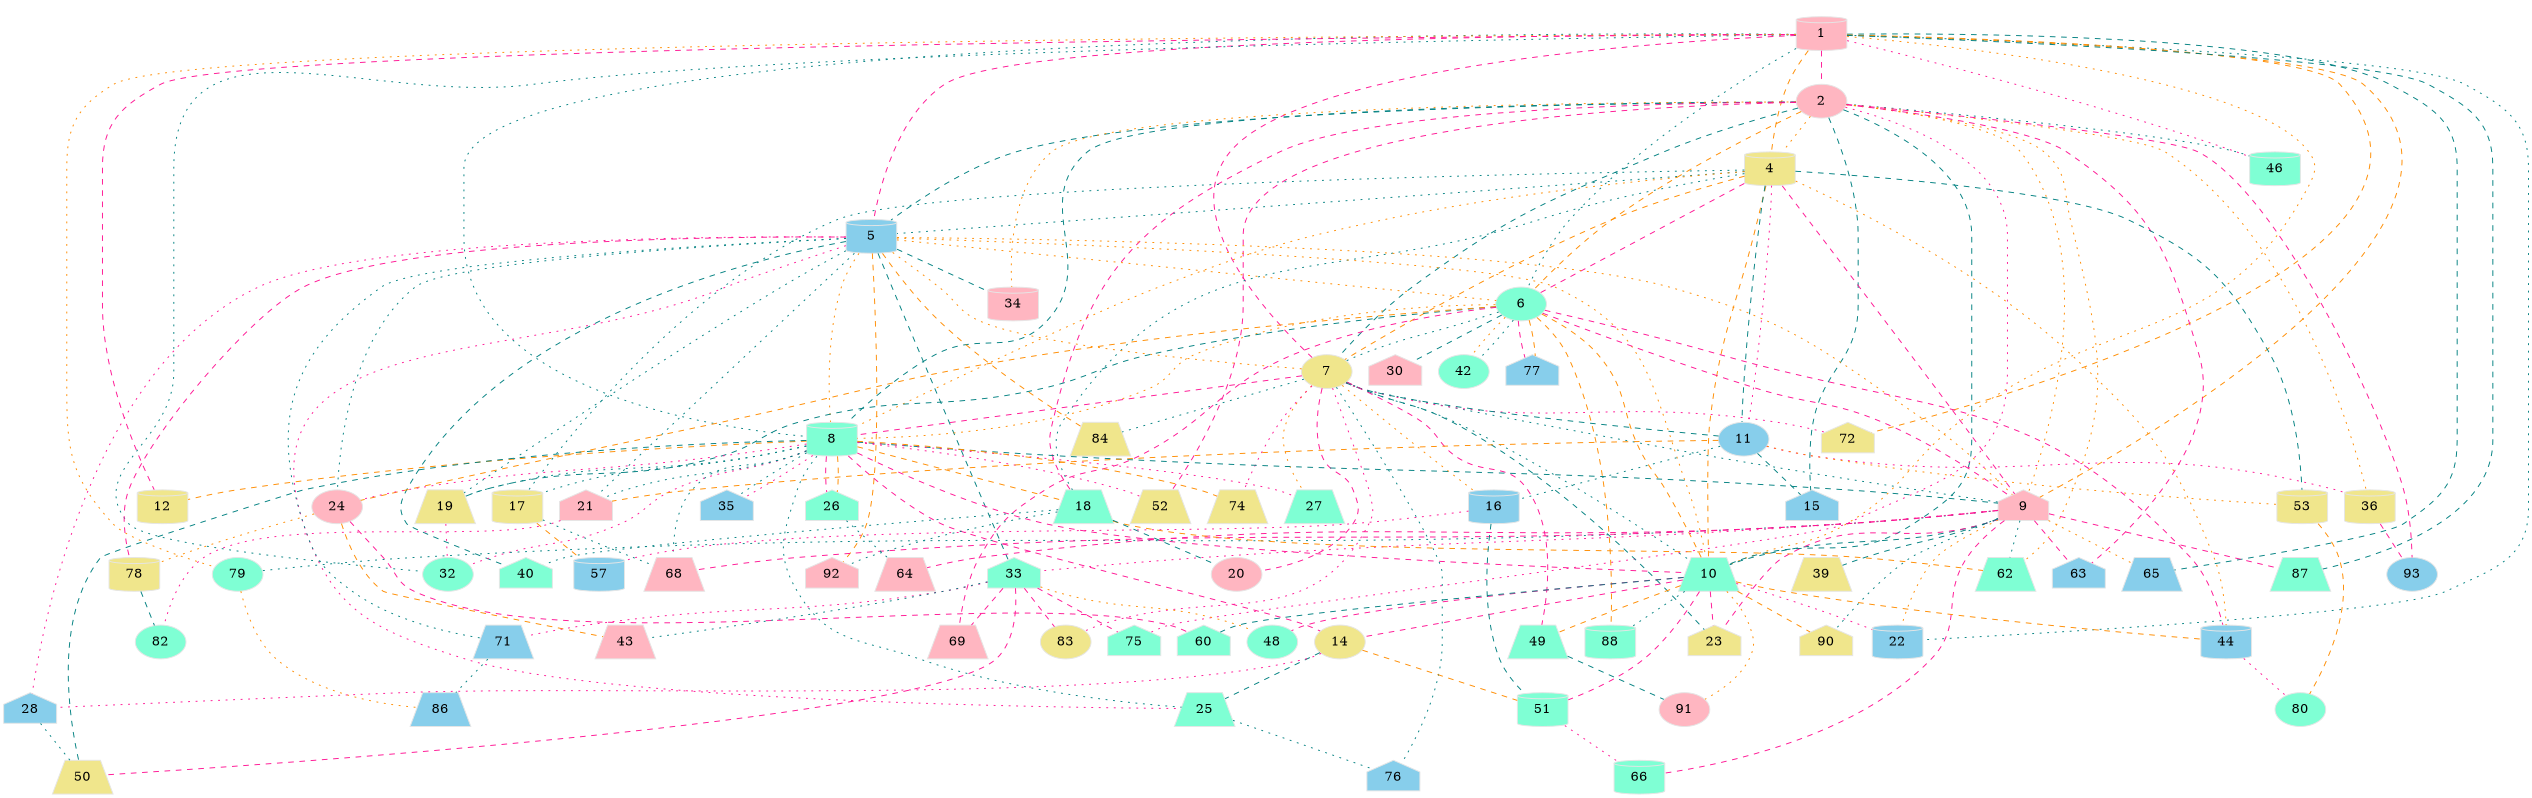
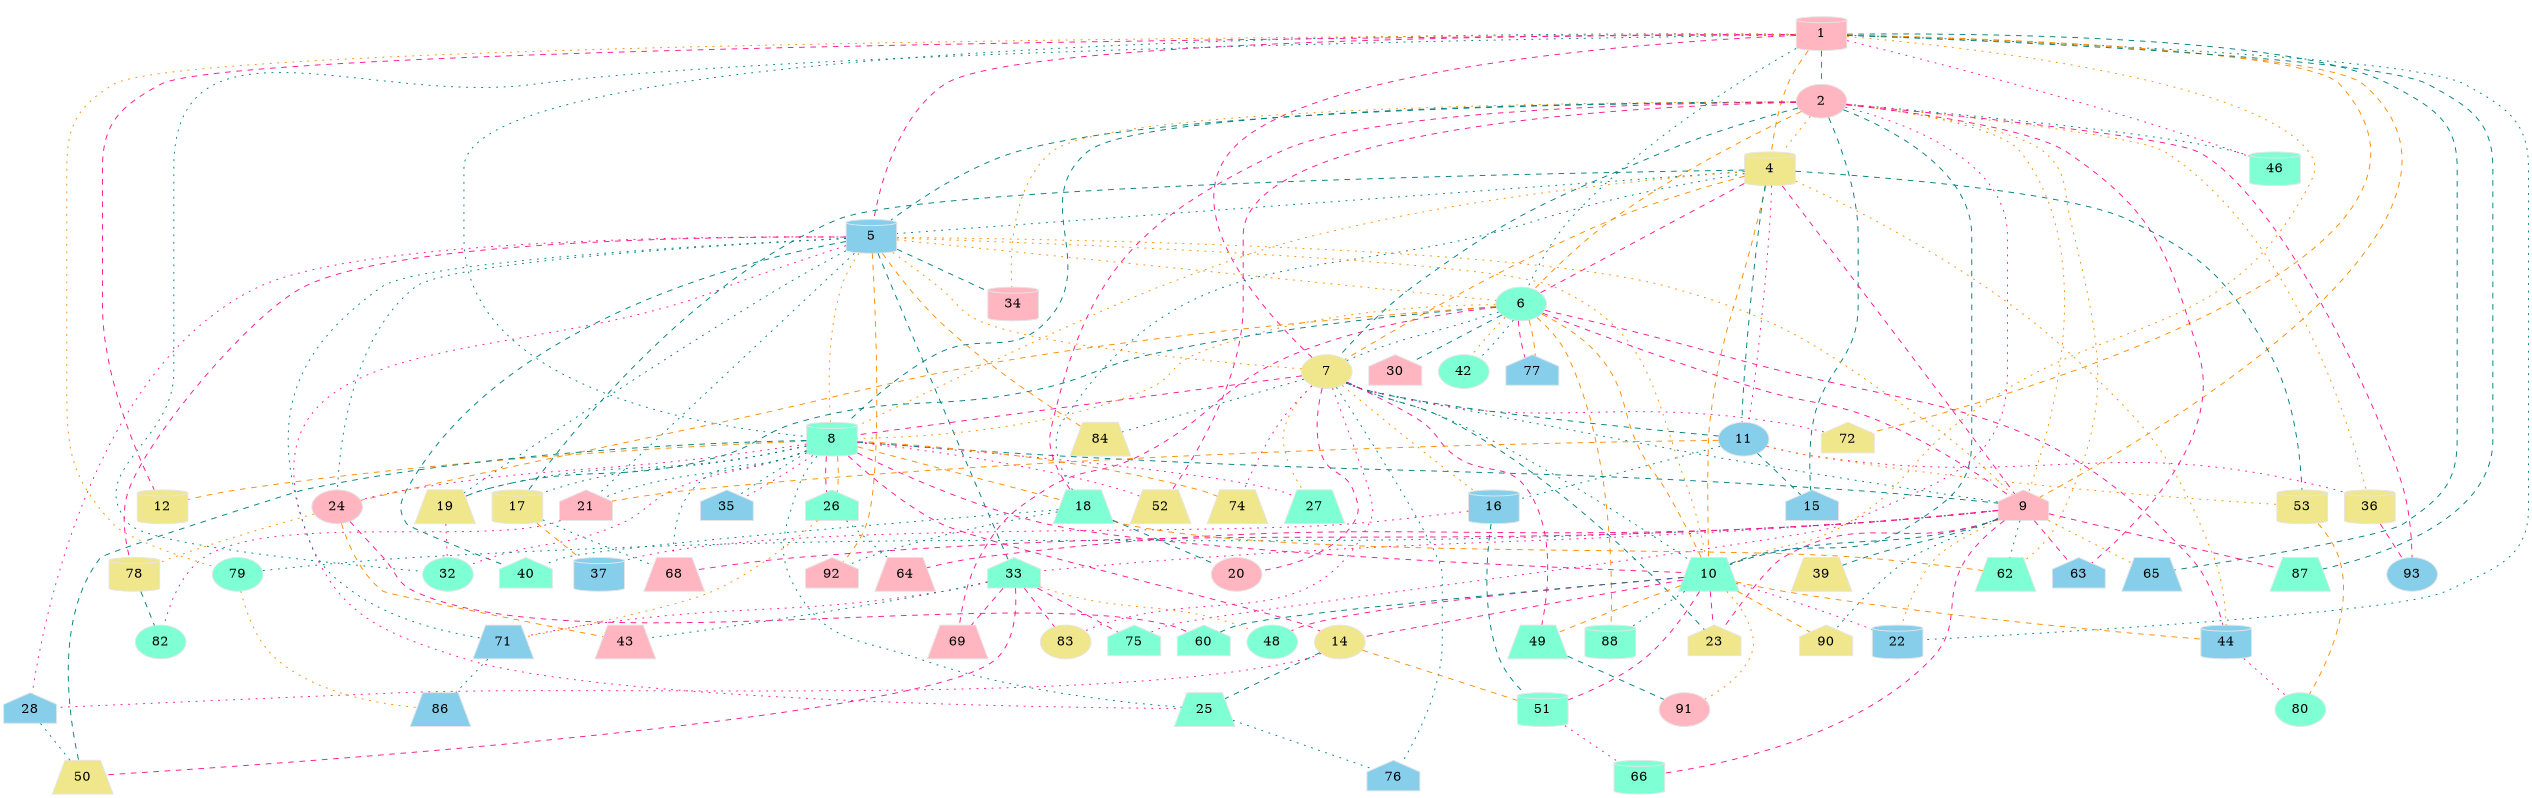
(1083, 192) -> (1083, 192)
(599, 574) -> (599, 574)
none -> (682, 602)
